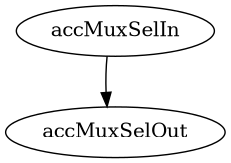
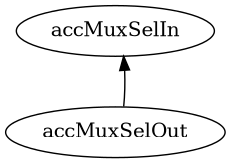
(106, 74) -> (125, 88)
